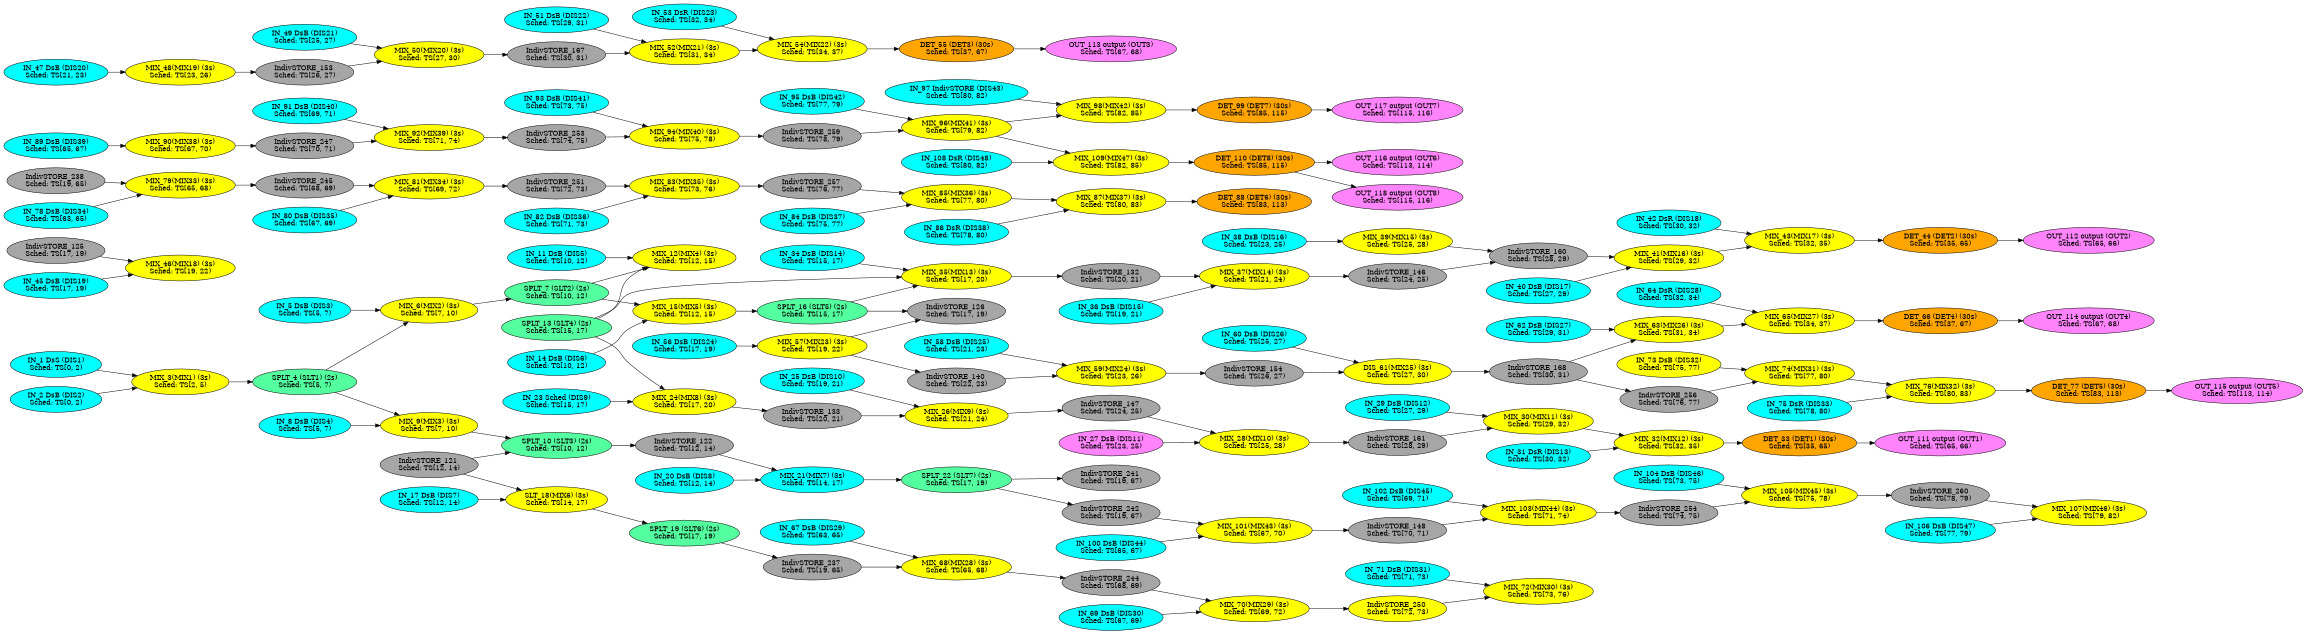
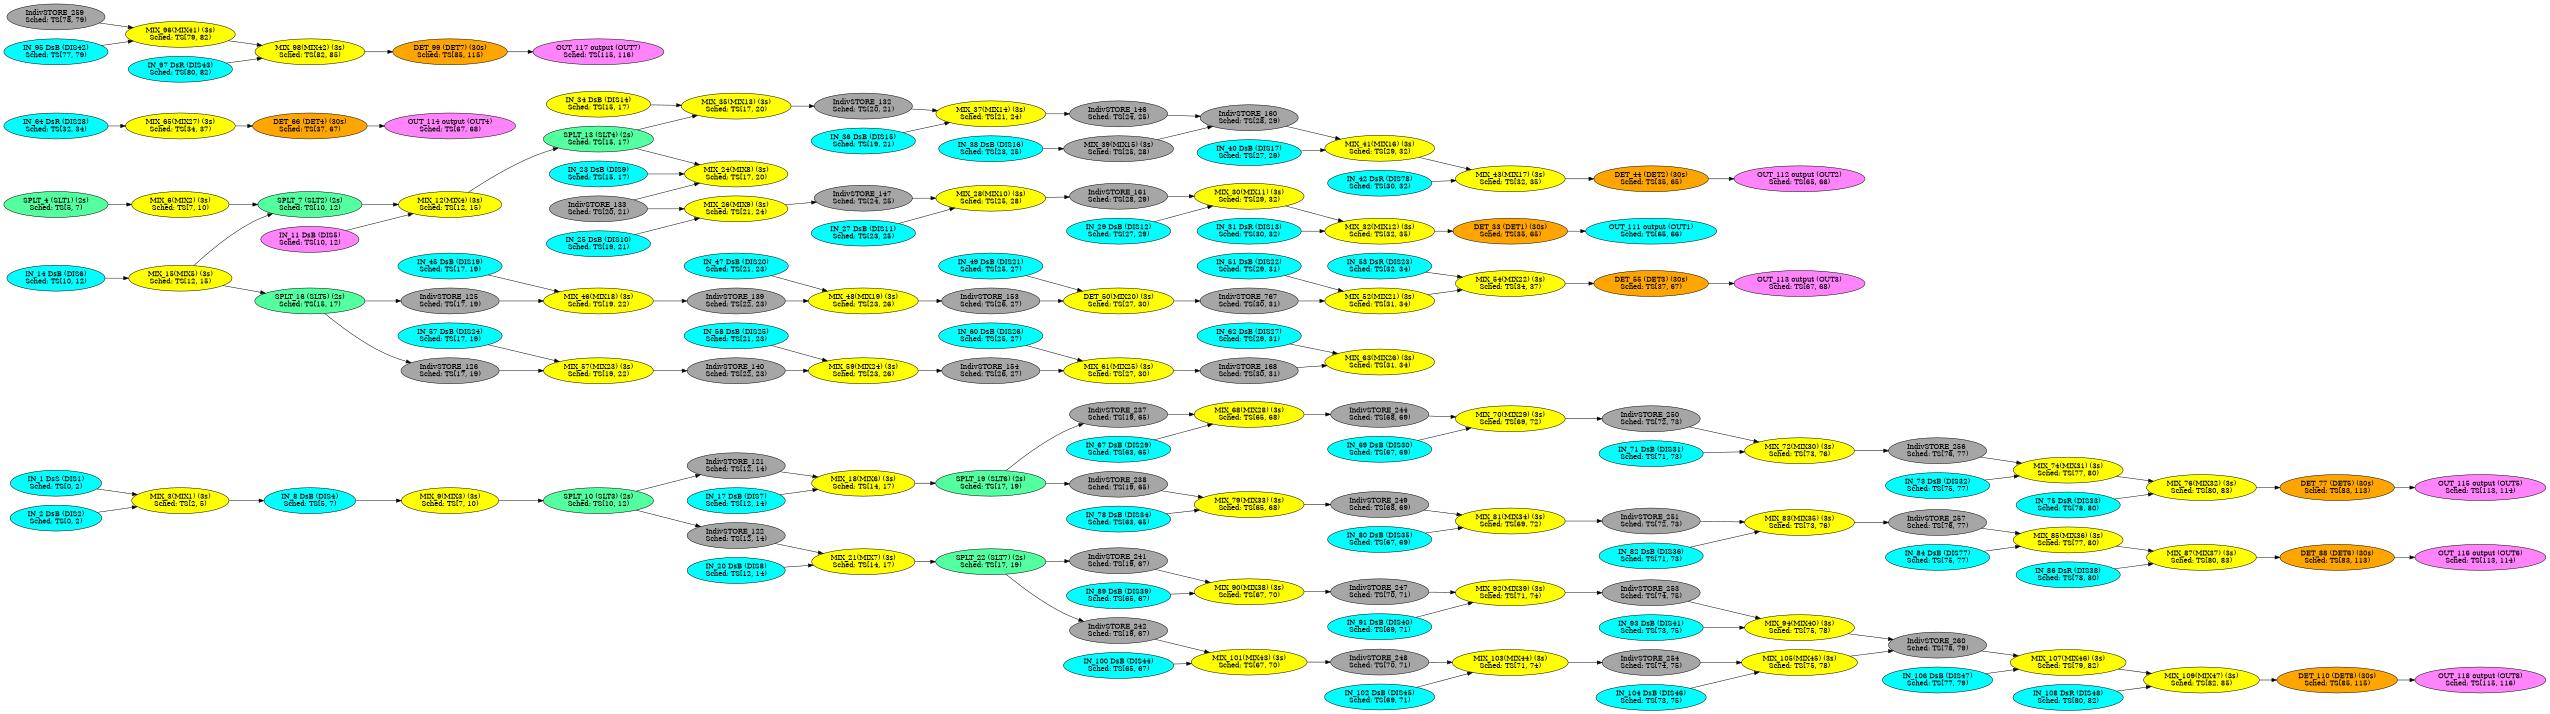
(429, 55) -> (1119, 301)
(557, 55) -> (1249, 301)
(957, 92) -> (180, 69)
(749, 136) -> (1868, 636)
(1031, 144) -> (2132, 671)
(1321, 162) -> (2402, 557)
(305, 185) -> (1380, 505)
(812, 221) -> (1938, 557)
(1669, 223) -> (1380, 183)
(1398, 241) -> (1119, 149)
(557, 258) -> (310, 239)
(812, 258) -> (598, 104)
(621, 294) -> (509, 168)
(882, 294) -> (381, 301)
(615, 301) -> (229, 237)
none -> (736, 301)
(305, 310) -> none
(1732, 325) -> none
(883, 329) -> (519, 371)
(684, 346) -> (450, 336)
(1669, 364) -> (1938, 486)
(1398, 372) -> (1119, 371)
(238, 382) -> (244, 501)
(1601, 385) -> (1869, 451)
(557, 402) -> (598, 174)
(365, 403) -> none
(747, 409) -> (664, 192)
(1111, 443) -> (863, 233)
(1940, 443) -> (1651, 231)
(488, 456) -> (666, 484)
(812, 480) -> (863, 562)
none -> (1055, 484)
(557, 500) -> (863, 483)
(1398, 530) -> (1380, 662)
none -> (1180, 575)
(1398, 609) -> (1651, 419)
